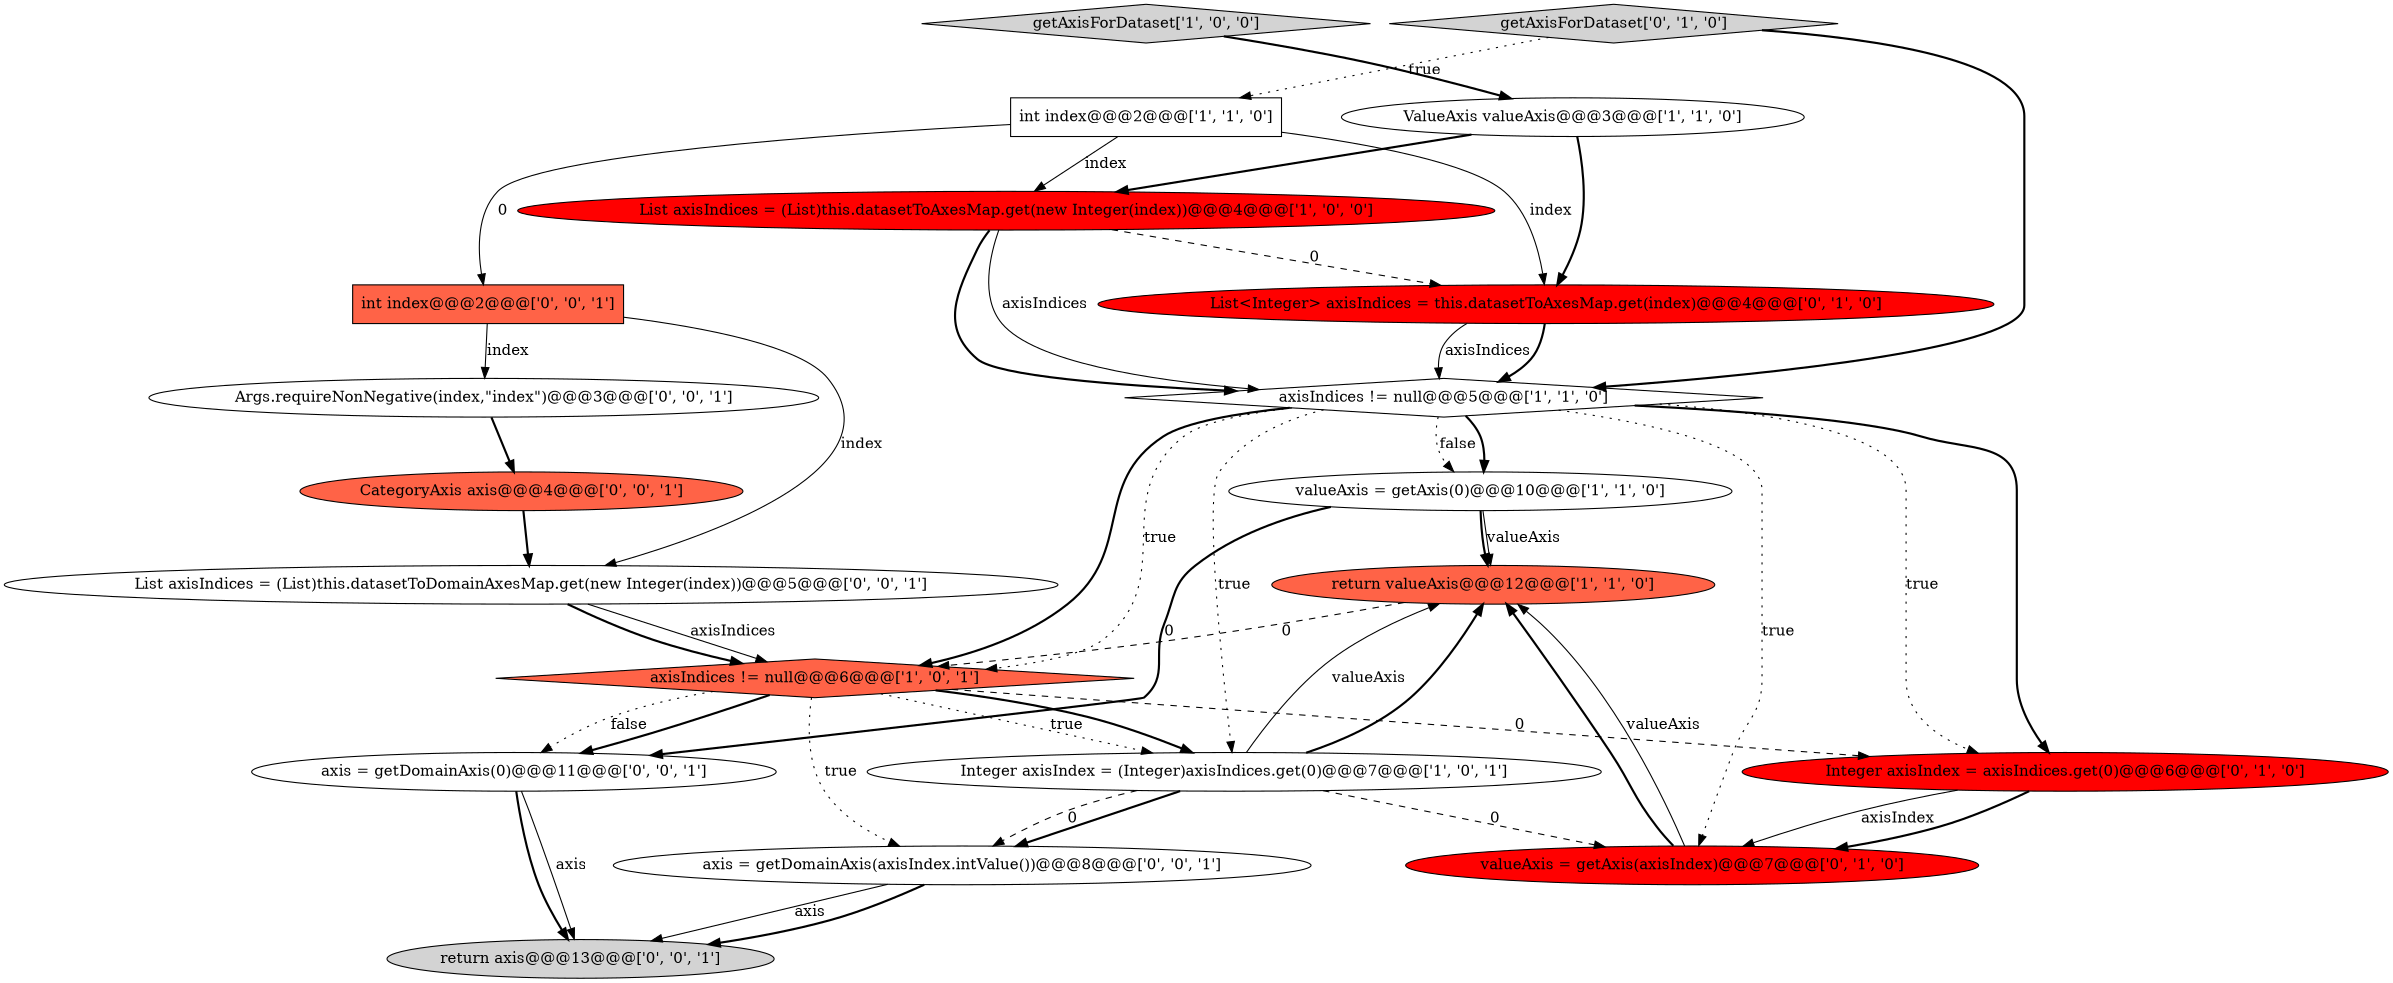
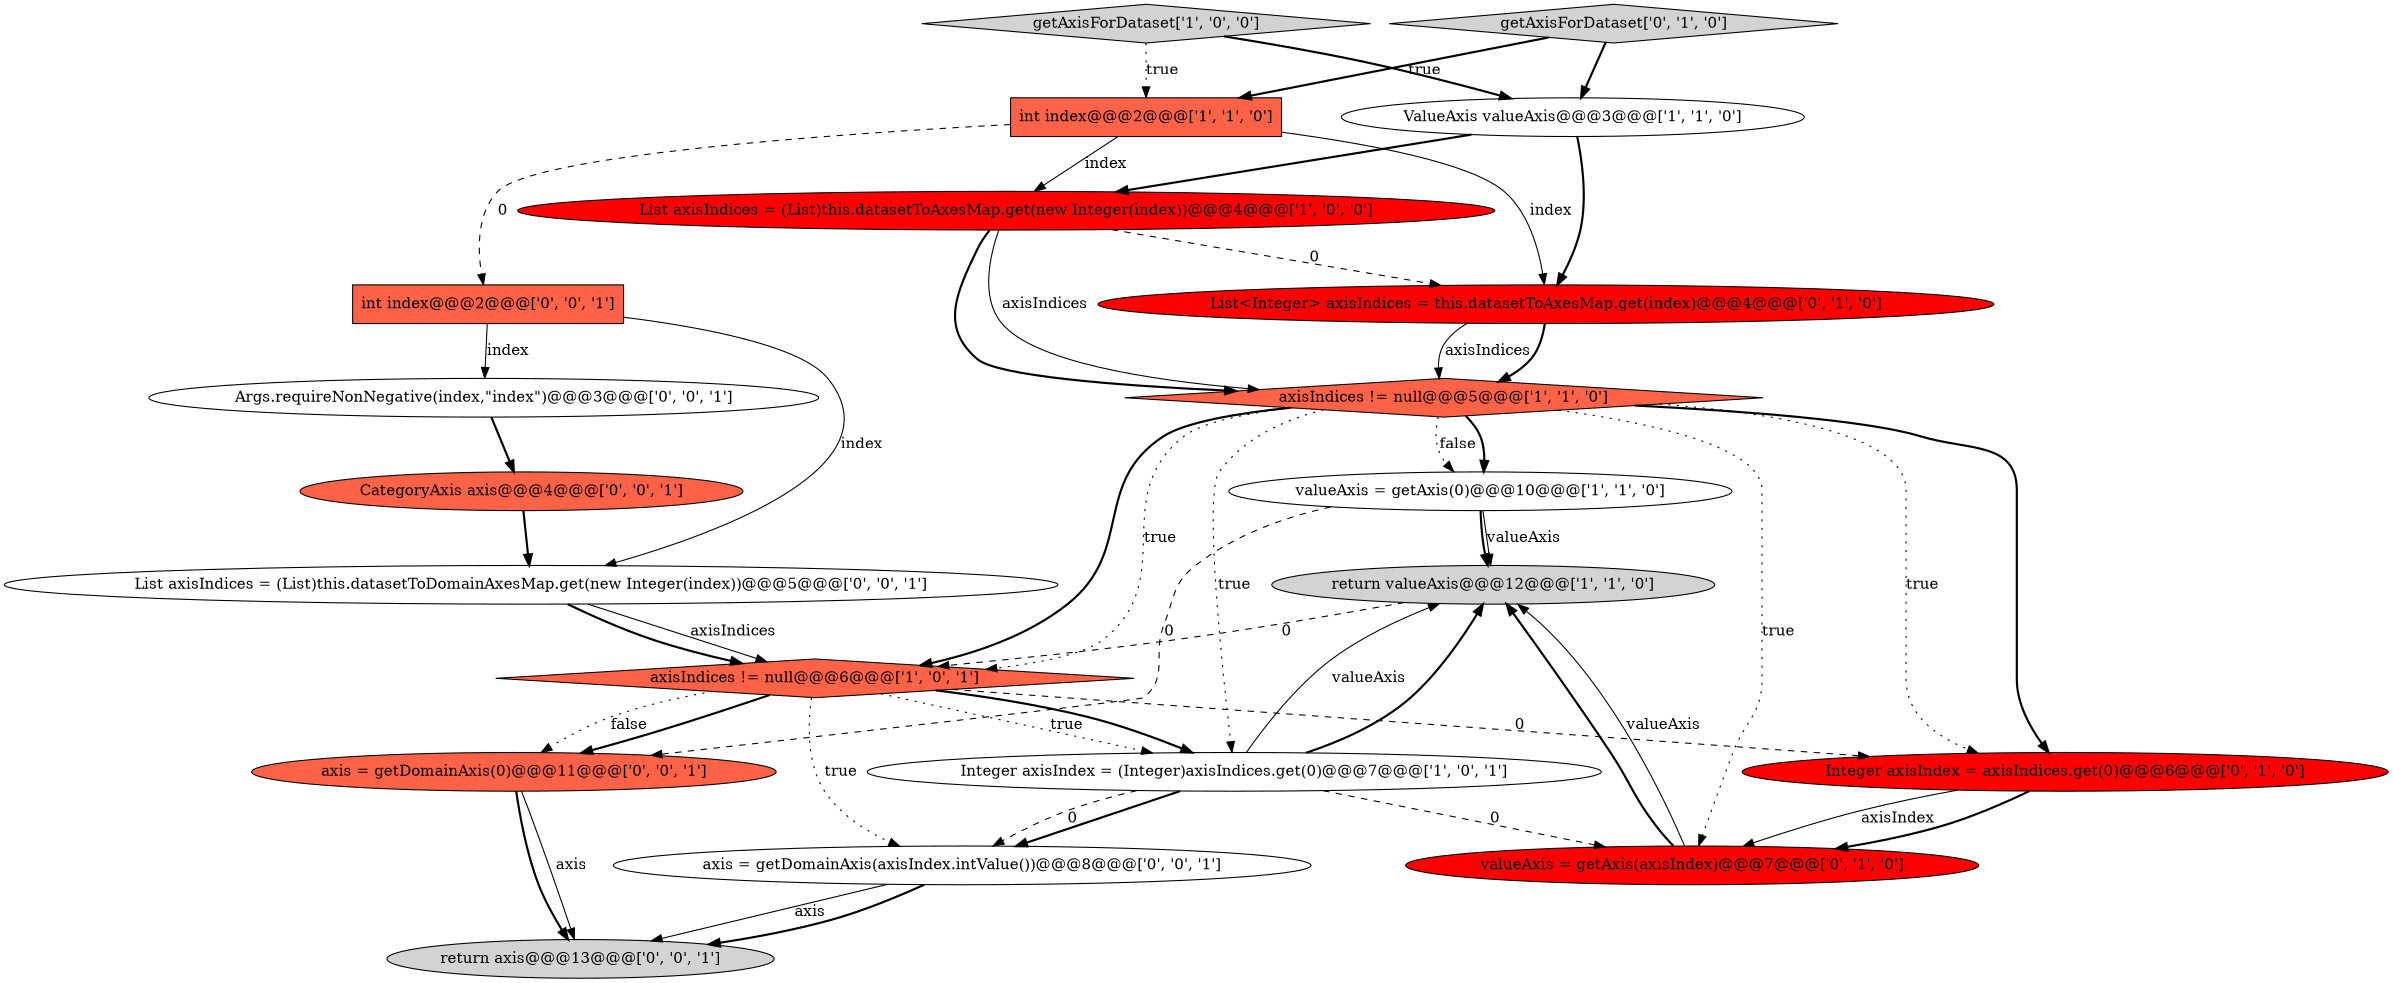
(1415, 64) -> (1415, 64)
none -> (1146, 65)
(1146, 117) -> (1146, 117)
(708, 147) -> (708, 147)
(2024, 283) -> (1596, 65)
(1444, 398) -> (1444, 398)
(1493, 585) -> (1493, 585)
(1030, 712) -> (1030, 712)
(514, 772) -> (514, 772)
